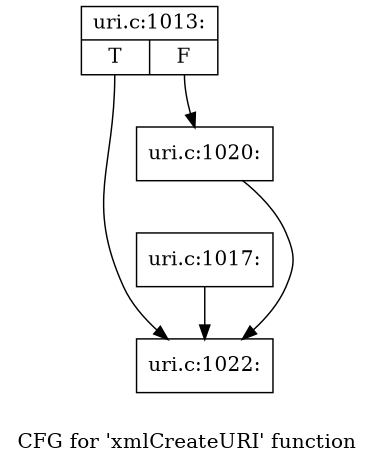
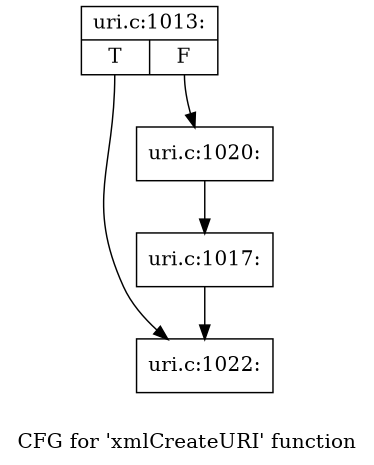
(292, 253) -> (205, 200)
